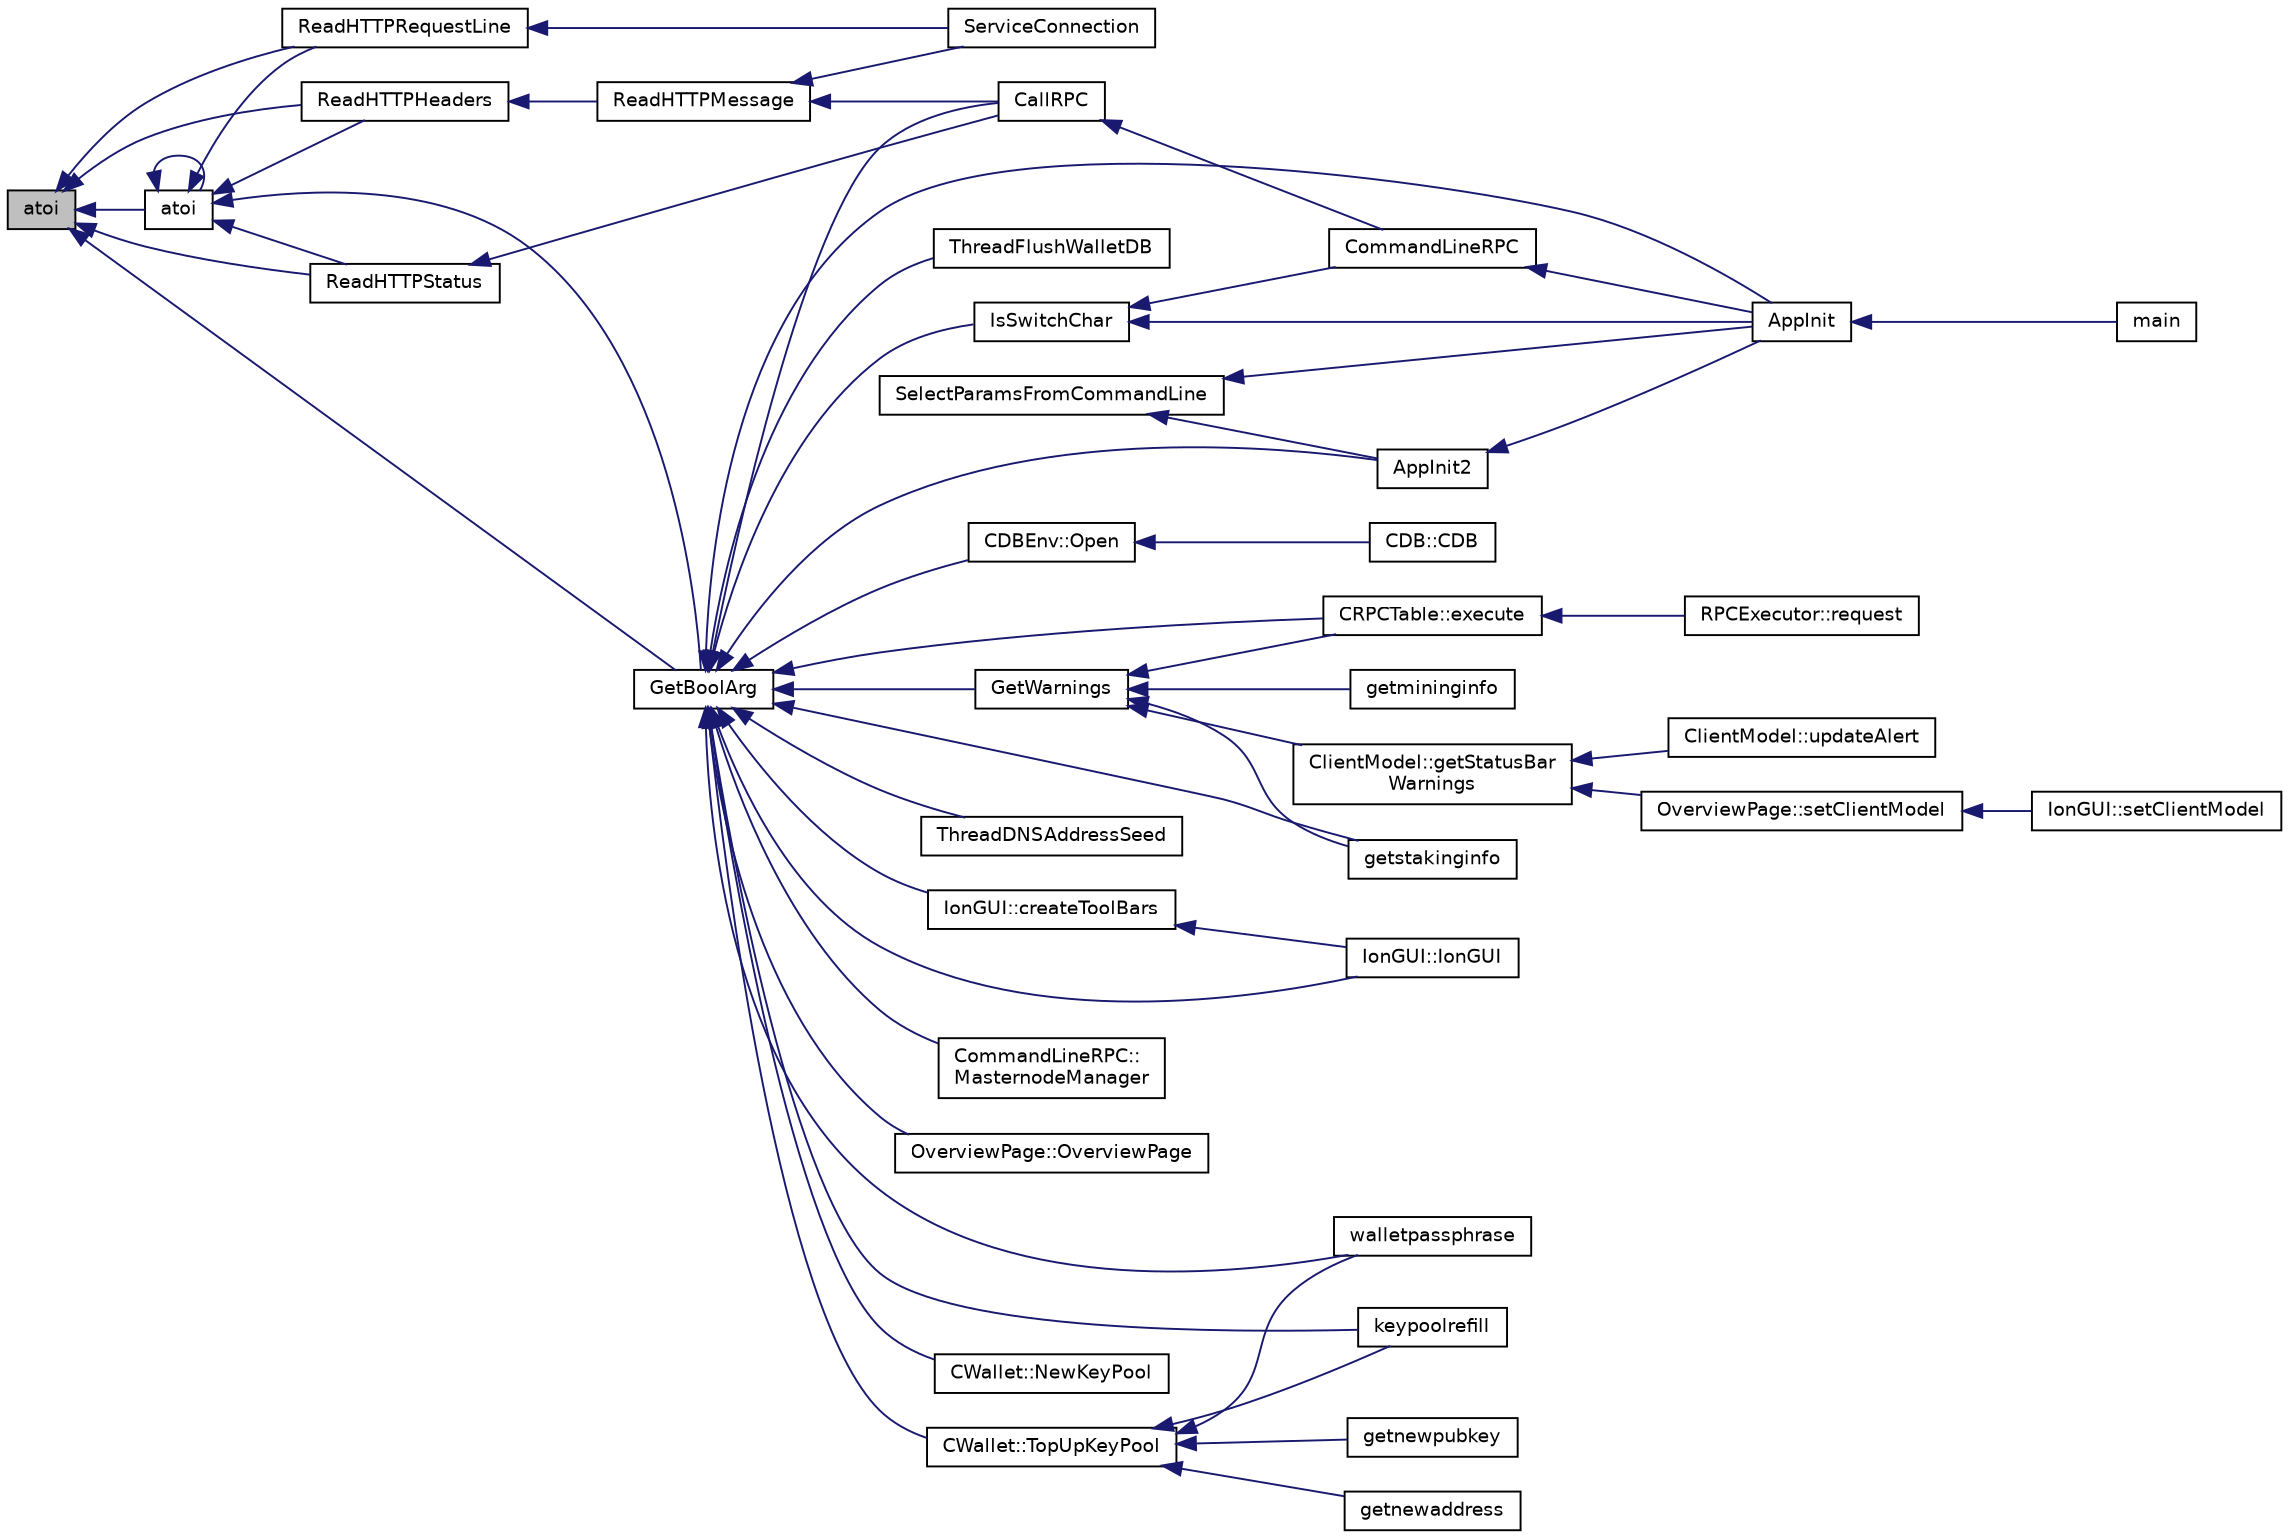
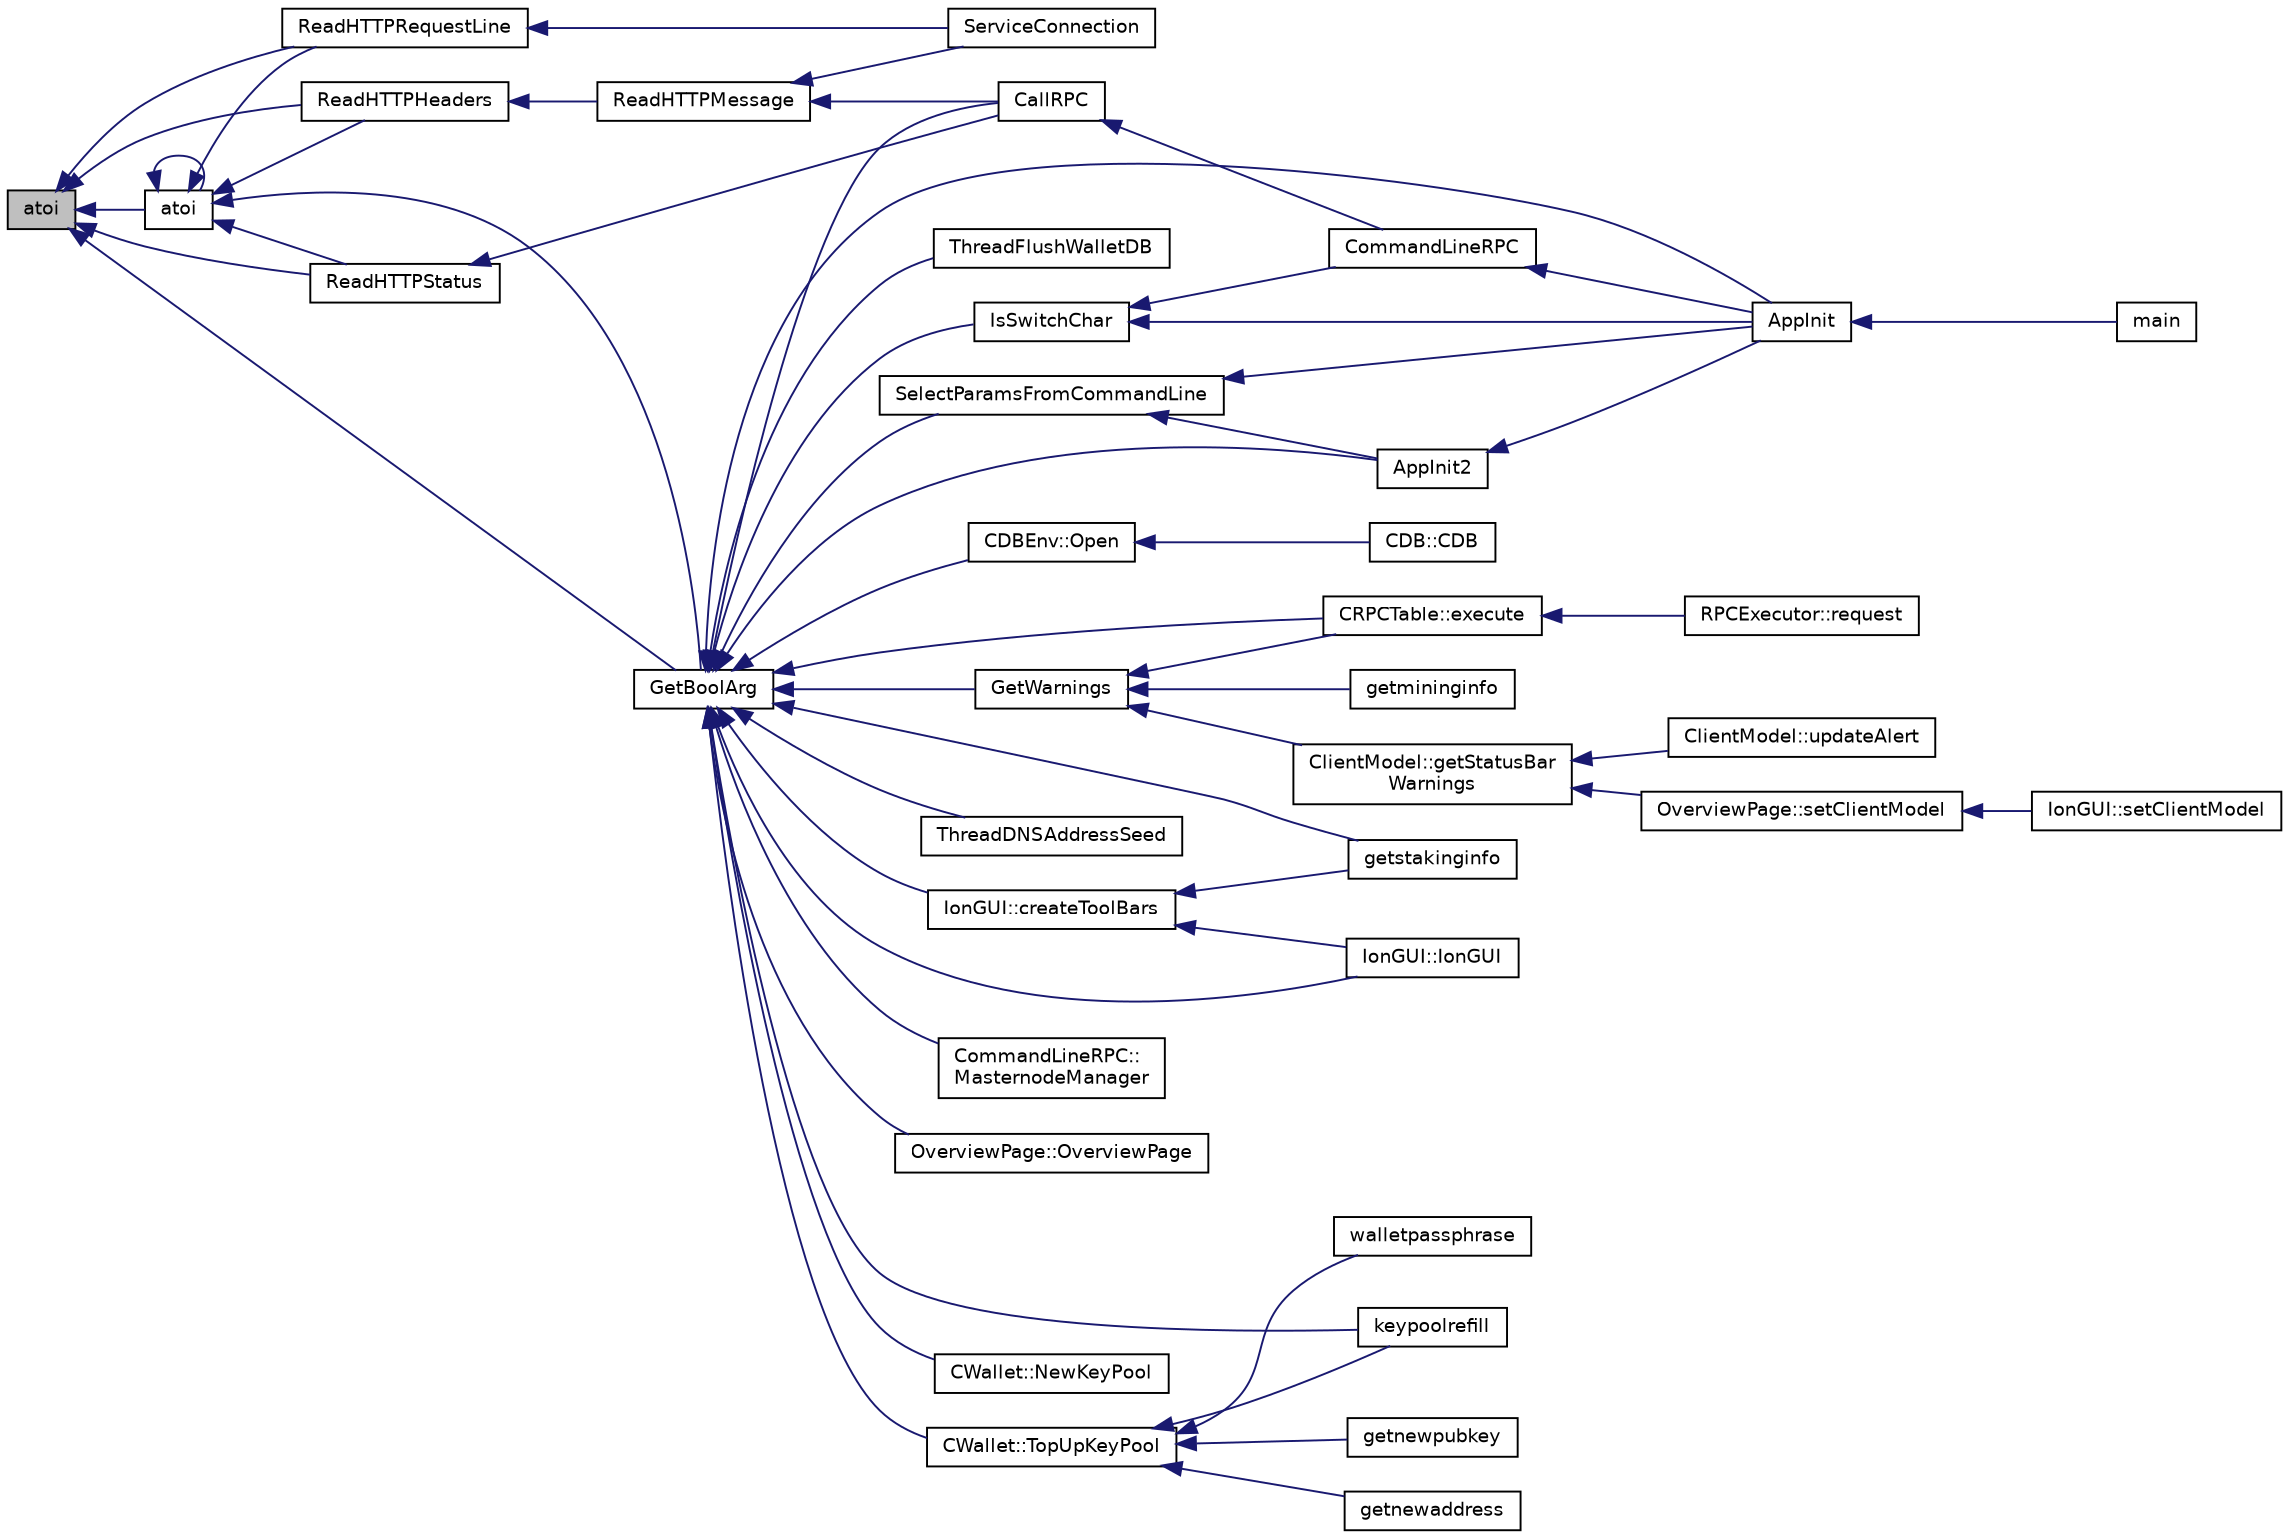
(1253, 769) -> (1272, 881)
(872, 1182) -> (808, 511)
